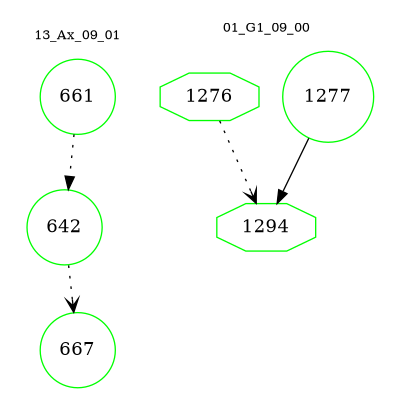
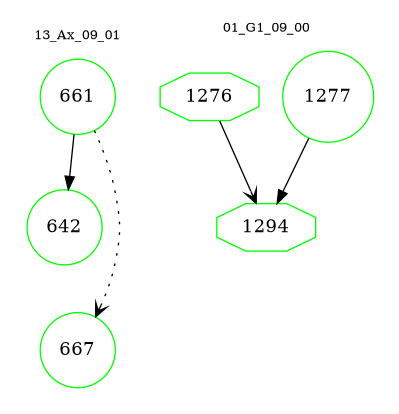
(72, 155) -> (72, 155)
(235, 156) -> (235, 156)
(70, 282) -> (119, 217)
